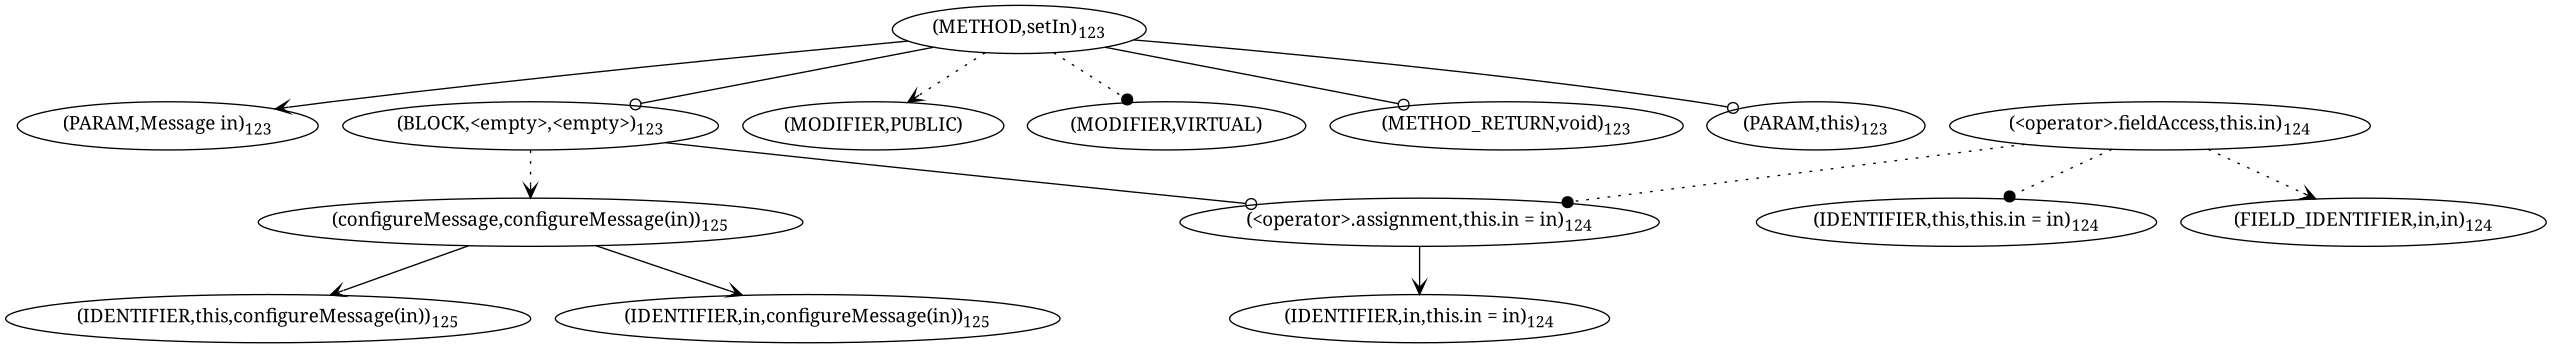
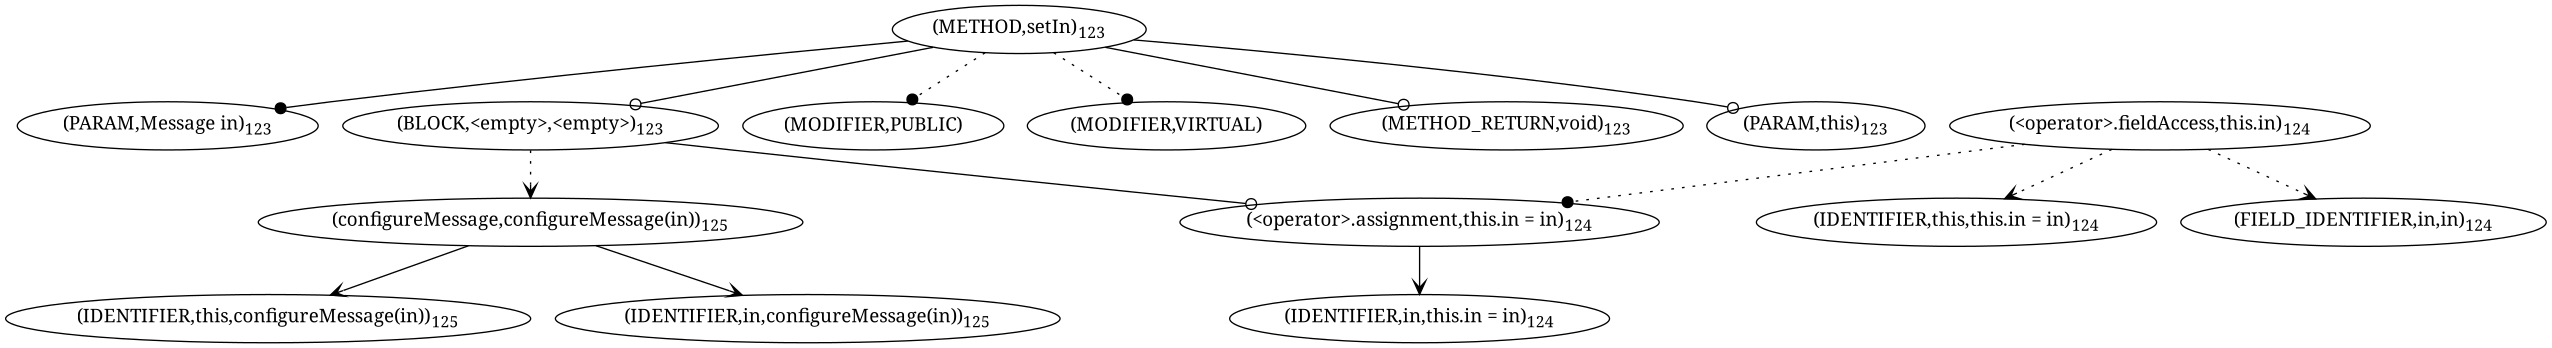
(598, 72) -> (597, 72)
(952, 74) -> (951, 75)
(2063, 172) -> (2065, 171)
